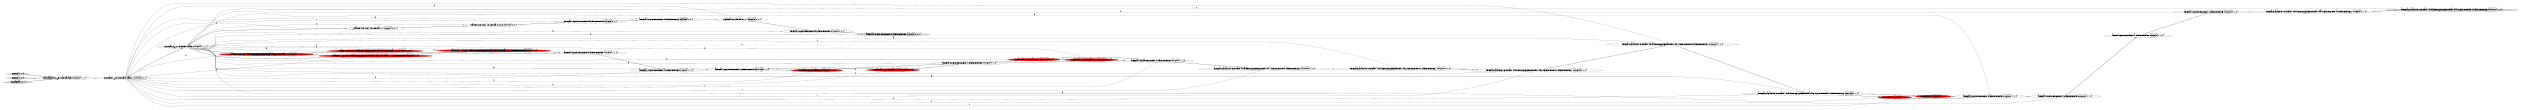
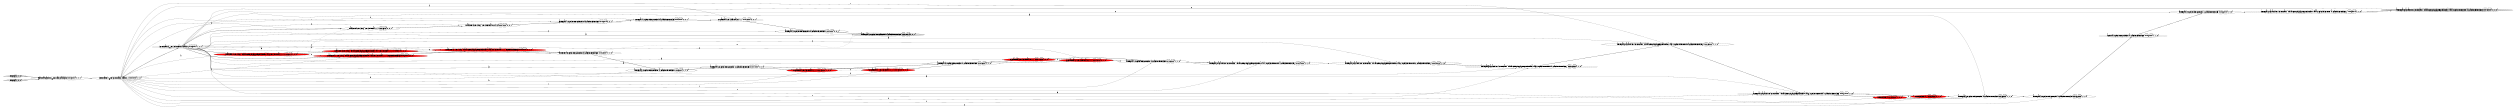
(18, 82) -> none
